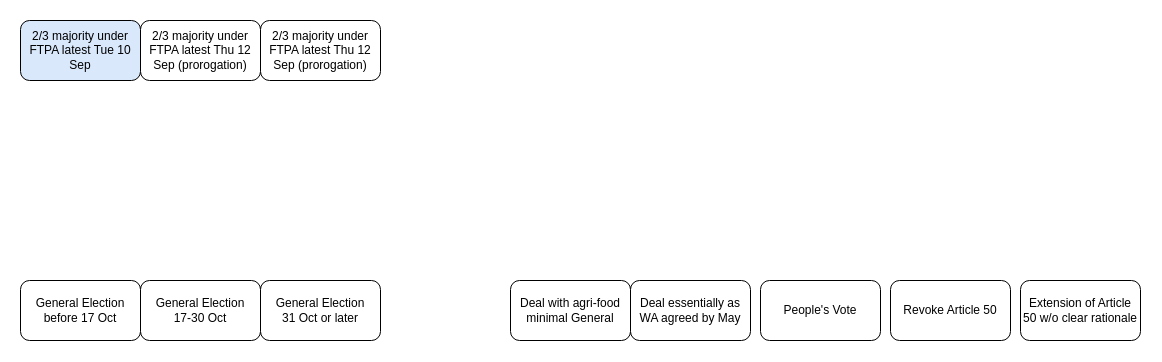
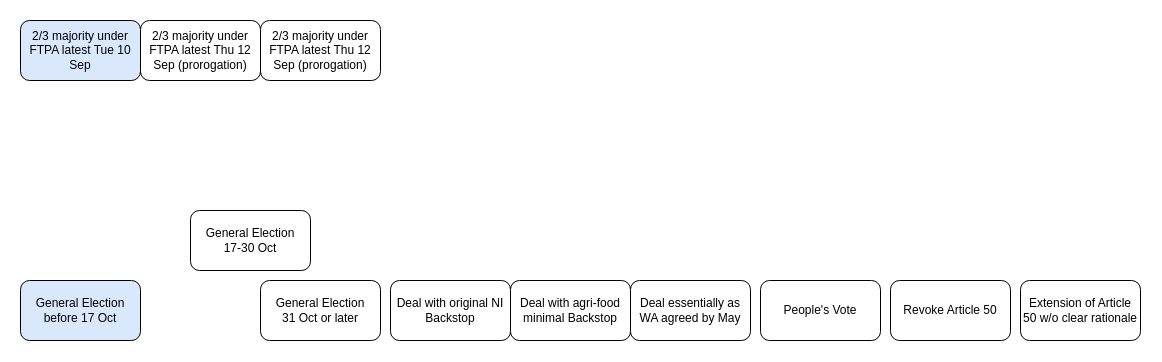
(81, 311) -> (81, 311)
(201, 311) -> (251, 241)
none -> (451, 311)
(571, 311) -> (571, 311)
